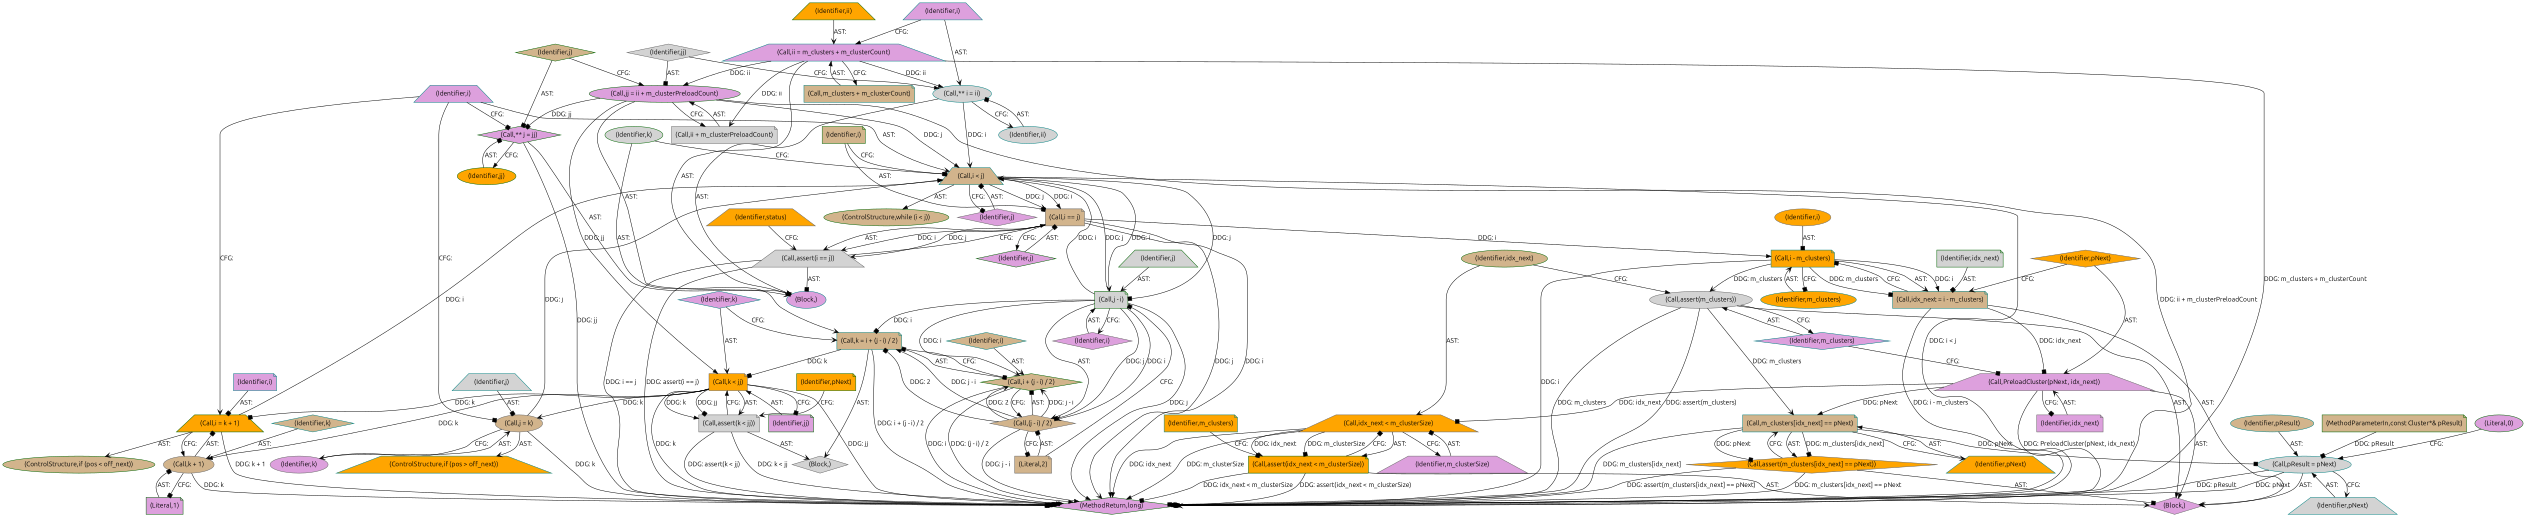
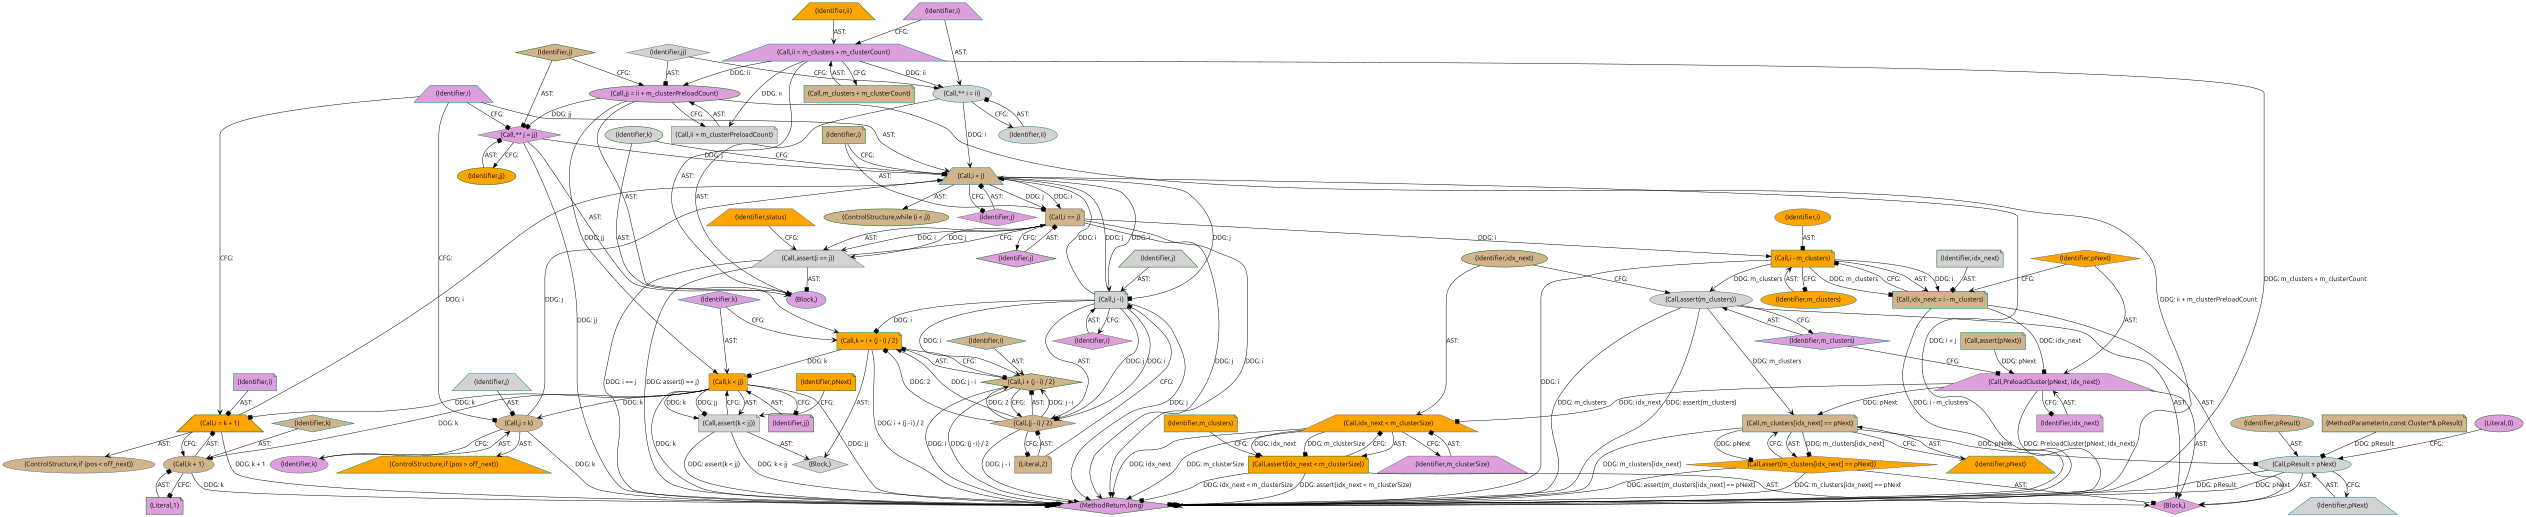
(842, 116) -> (741, 162)
(519, 135) -> (519, 135)
(869, 341) -> (869, 341)
none -> (1993, 341)
(79, 465) -> (79, 465)
